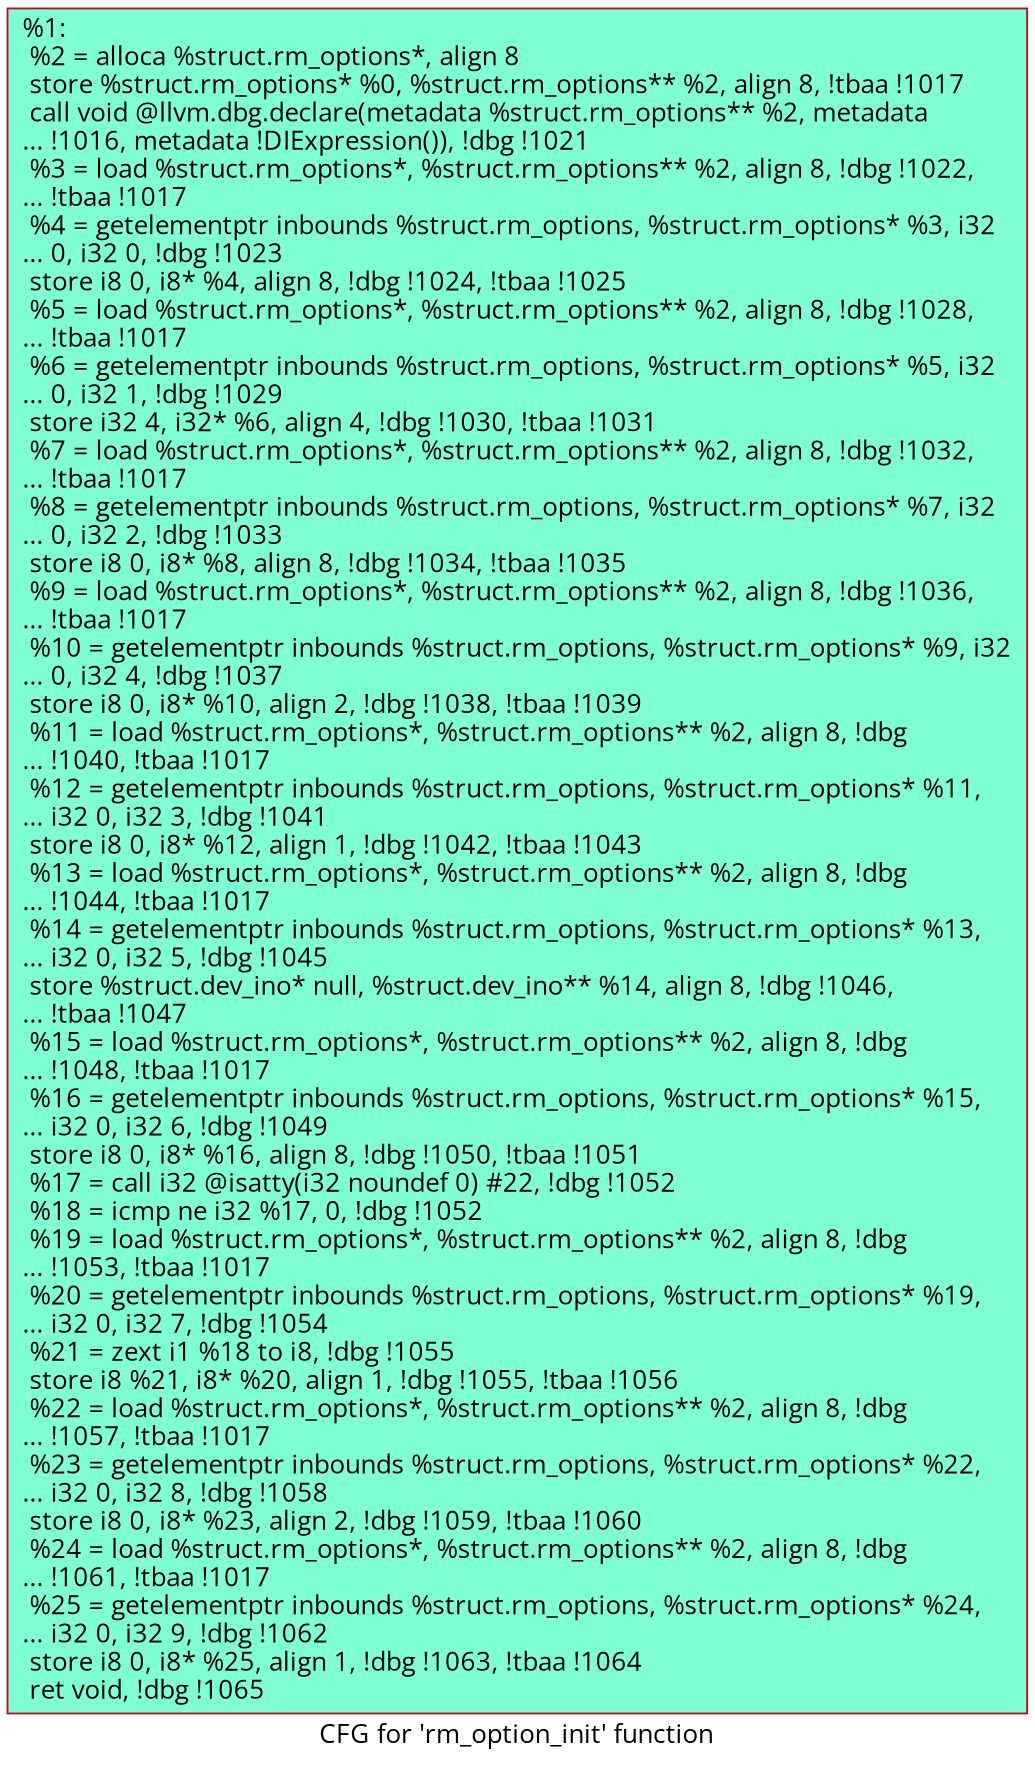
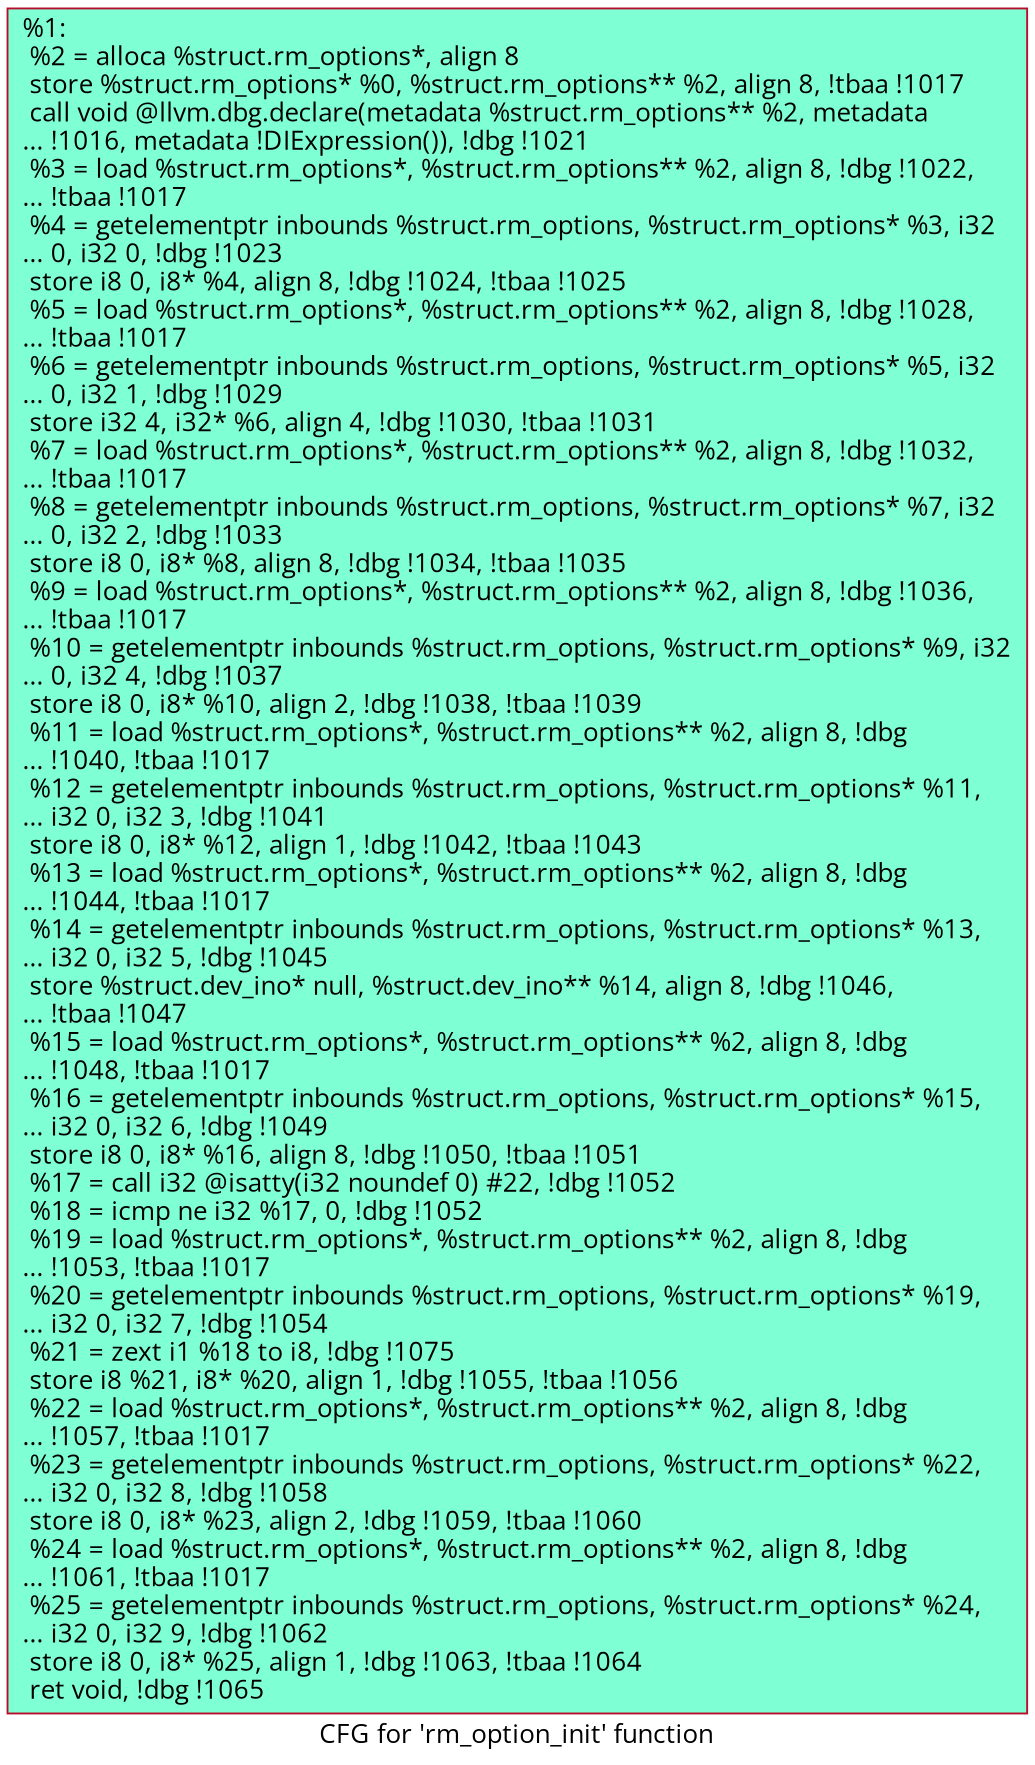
(239, 1353) -> (239, 1353)
